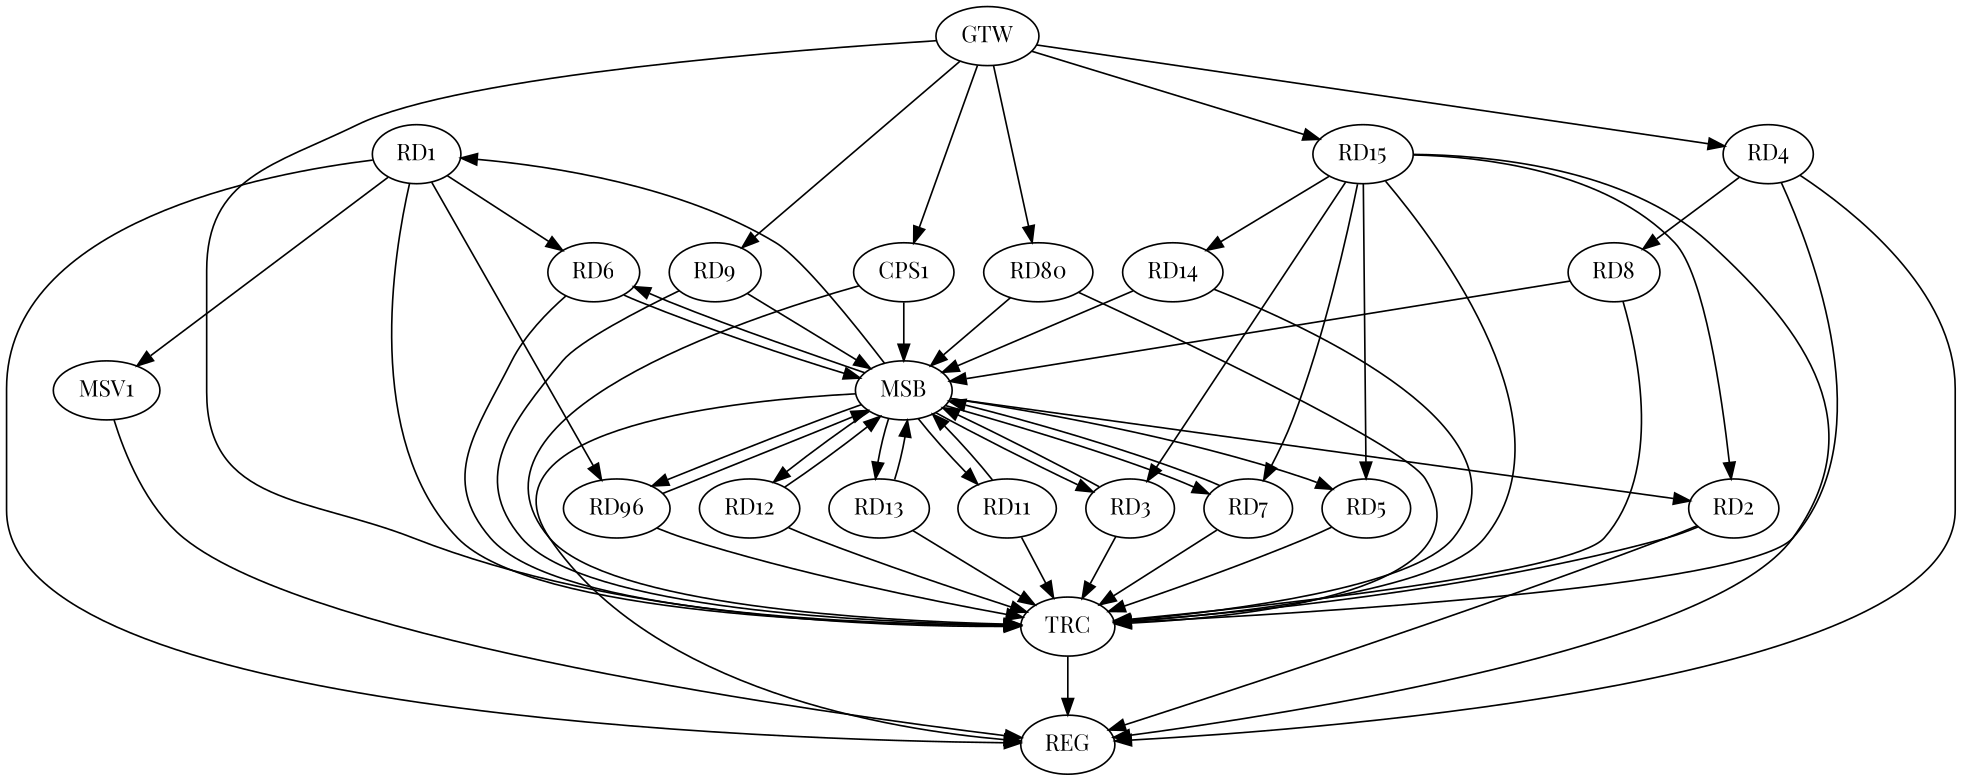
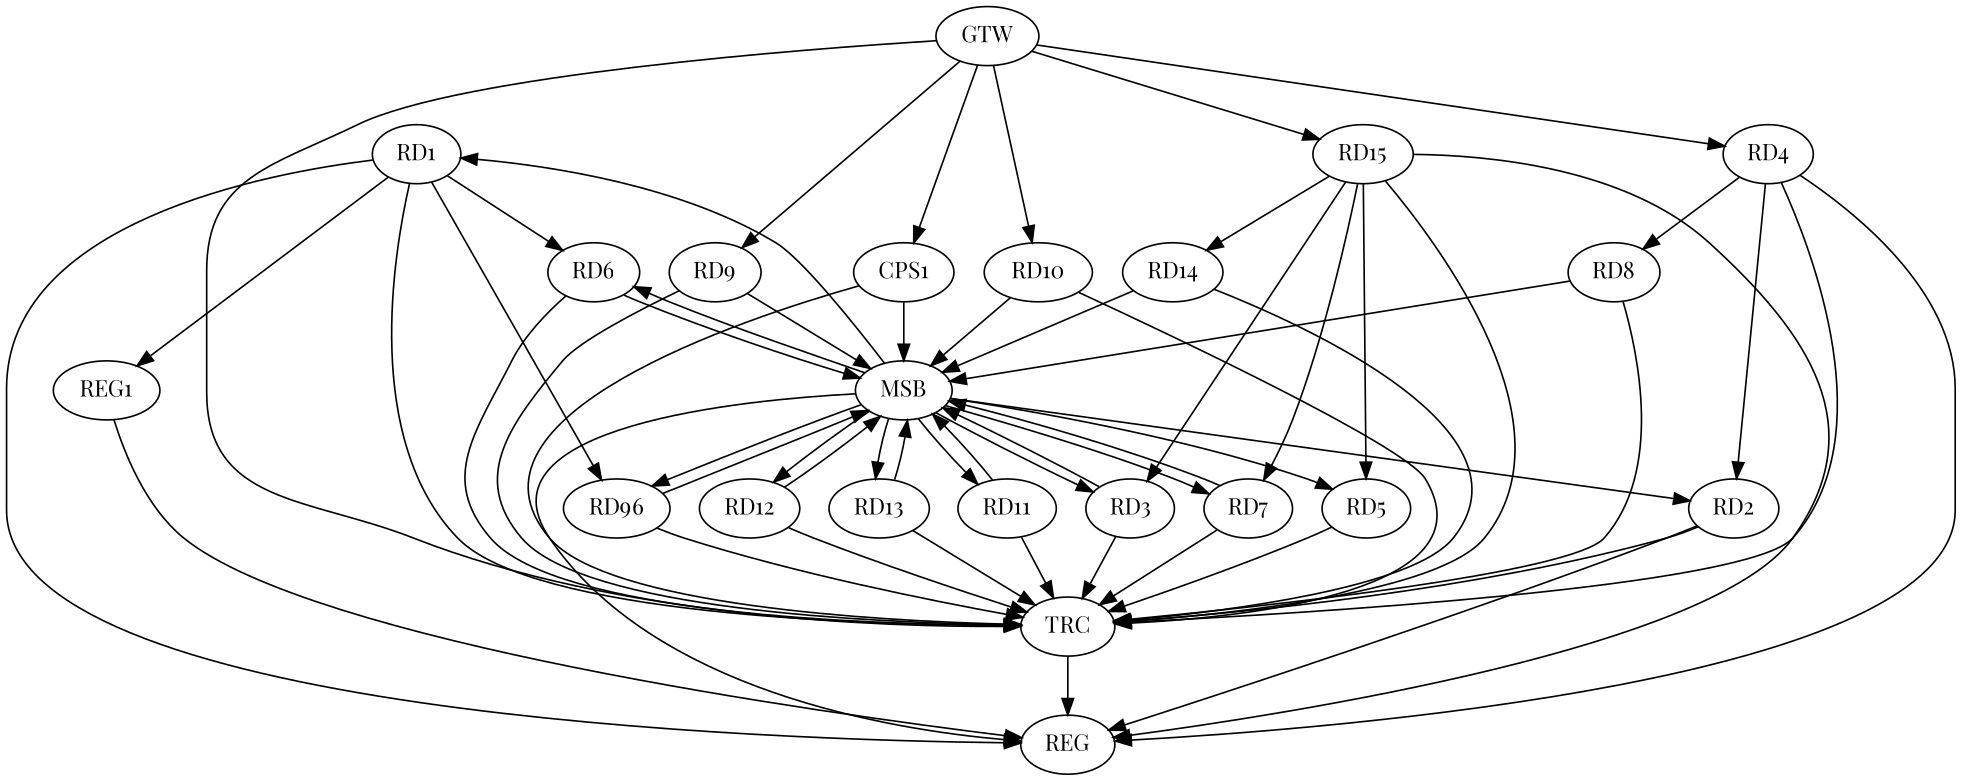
(1654, 225) -> (1752, 323)
(1038, 272) -> (1038, 272)
(107, 390) -> (107, 390)
